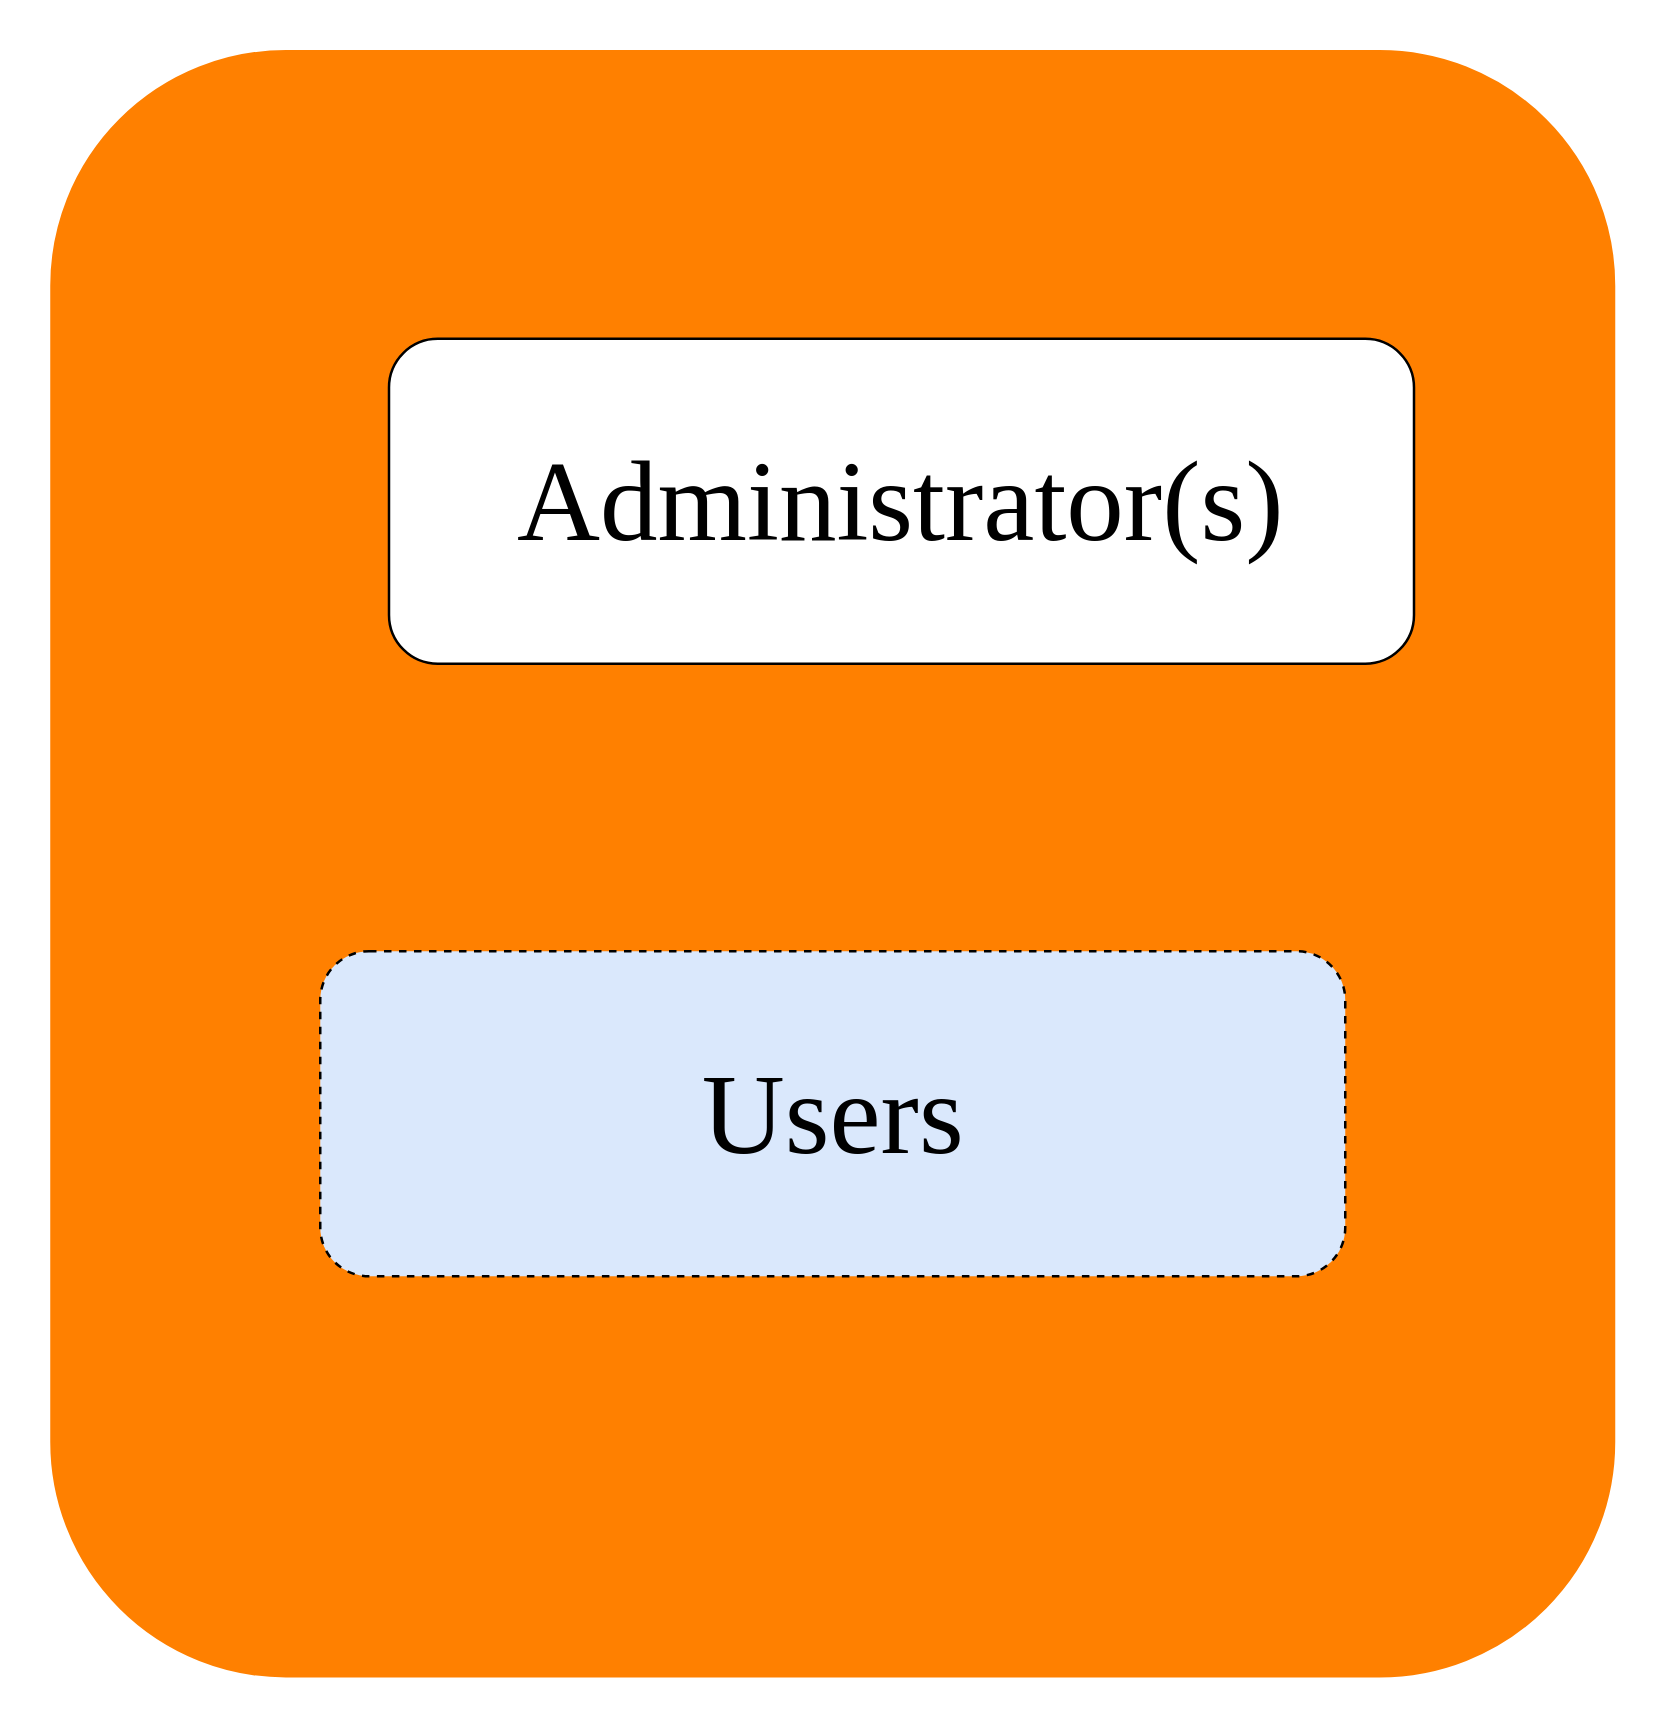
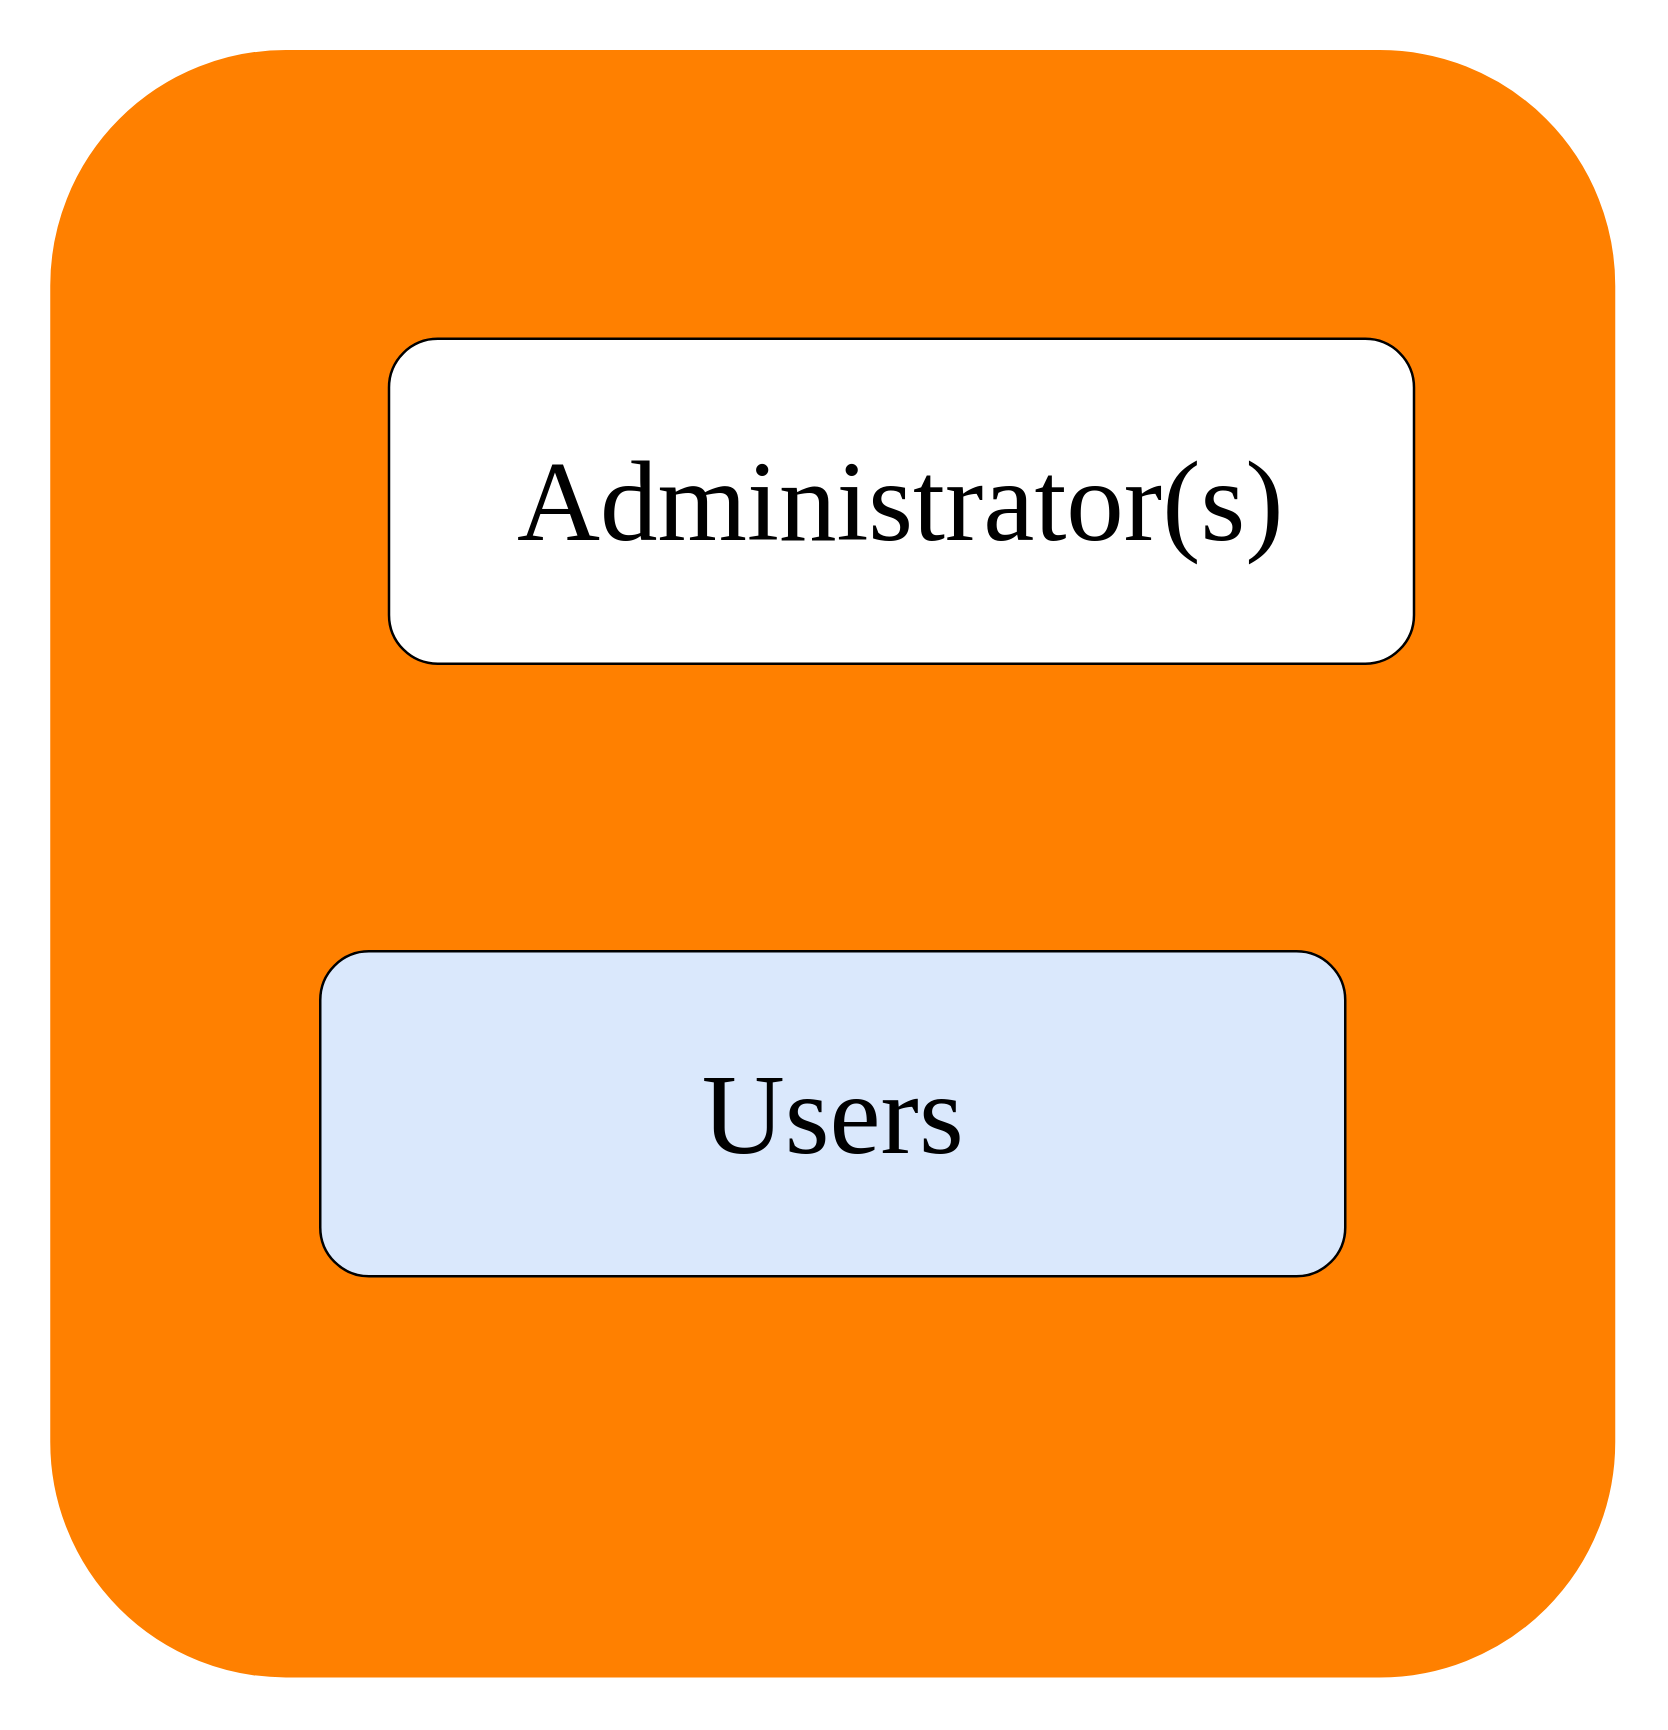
(833, 1114) -> (833, 1114)
